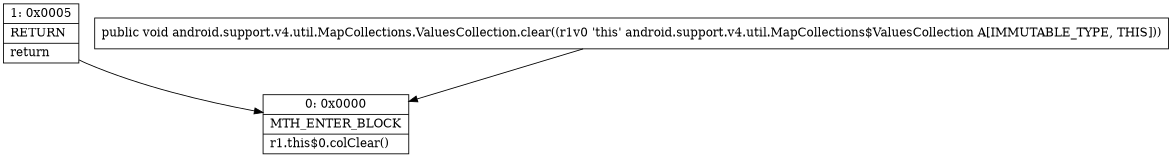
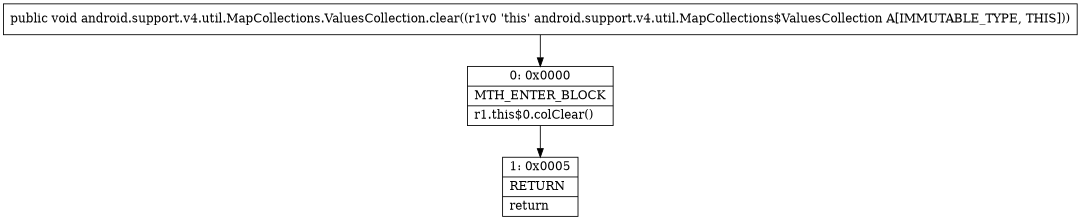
(165, 90) -> (540, 137)
